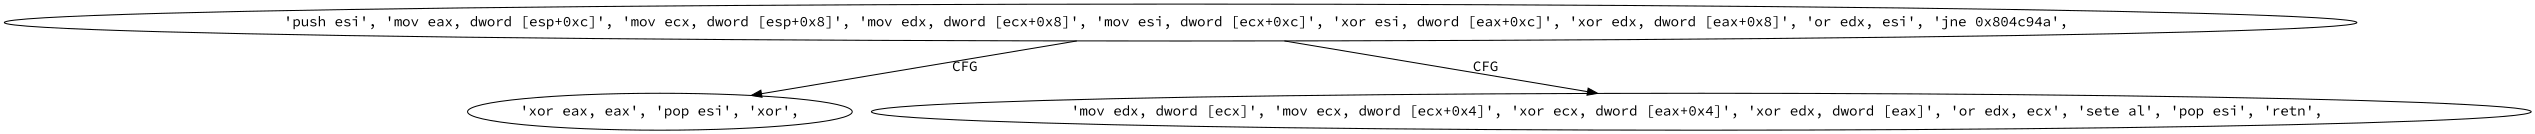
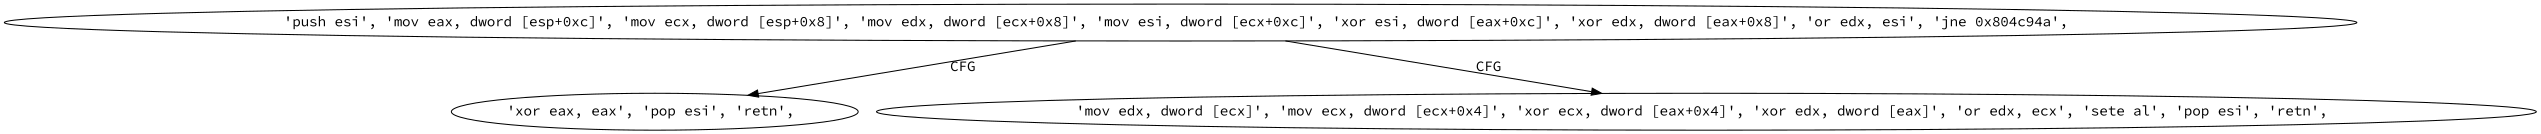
(660, 112) -> (655, 112)
